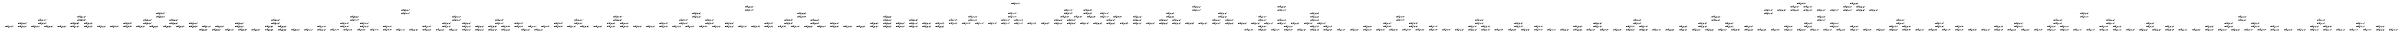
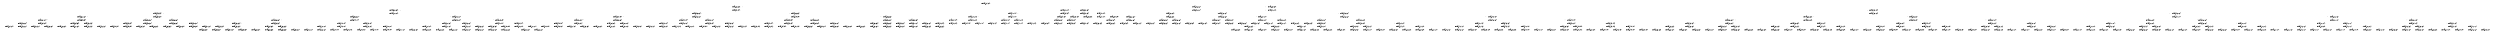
none -> (1321, 20)
